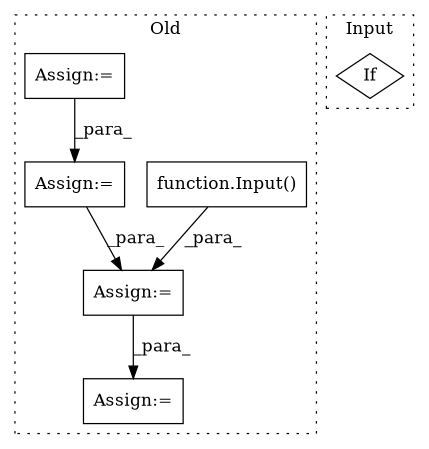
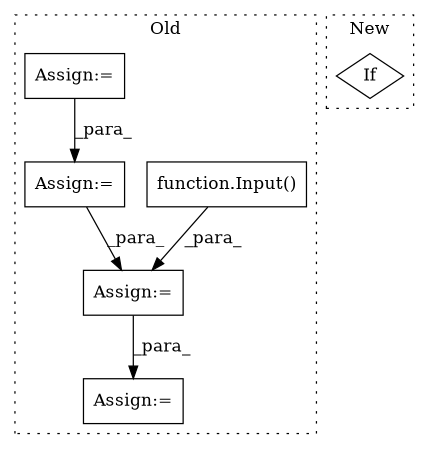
(370, 29) -> (370, 29)
